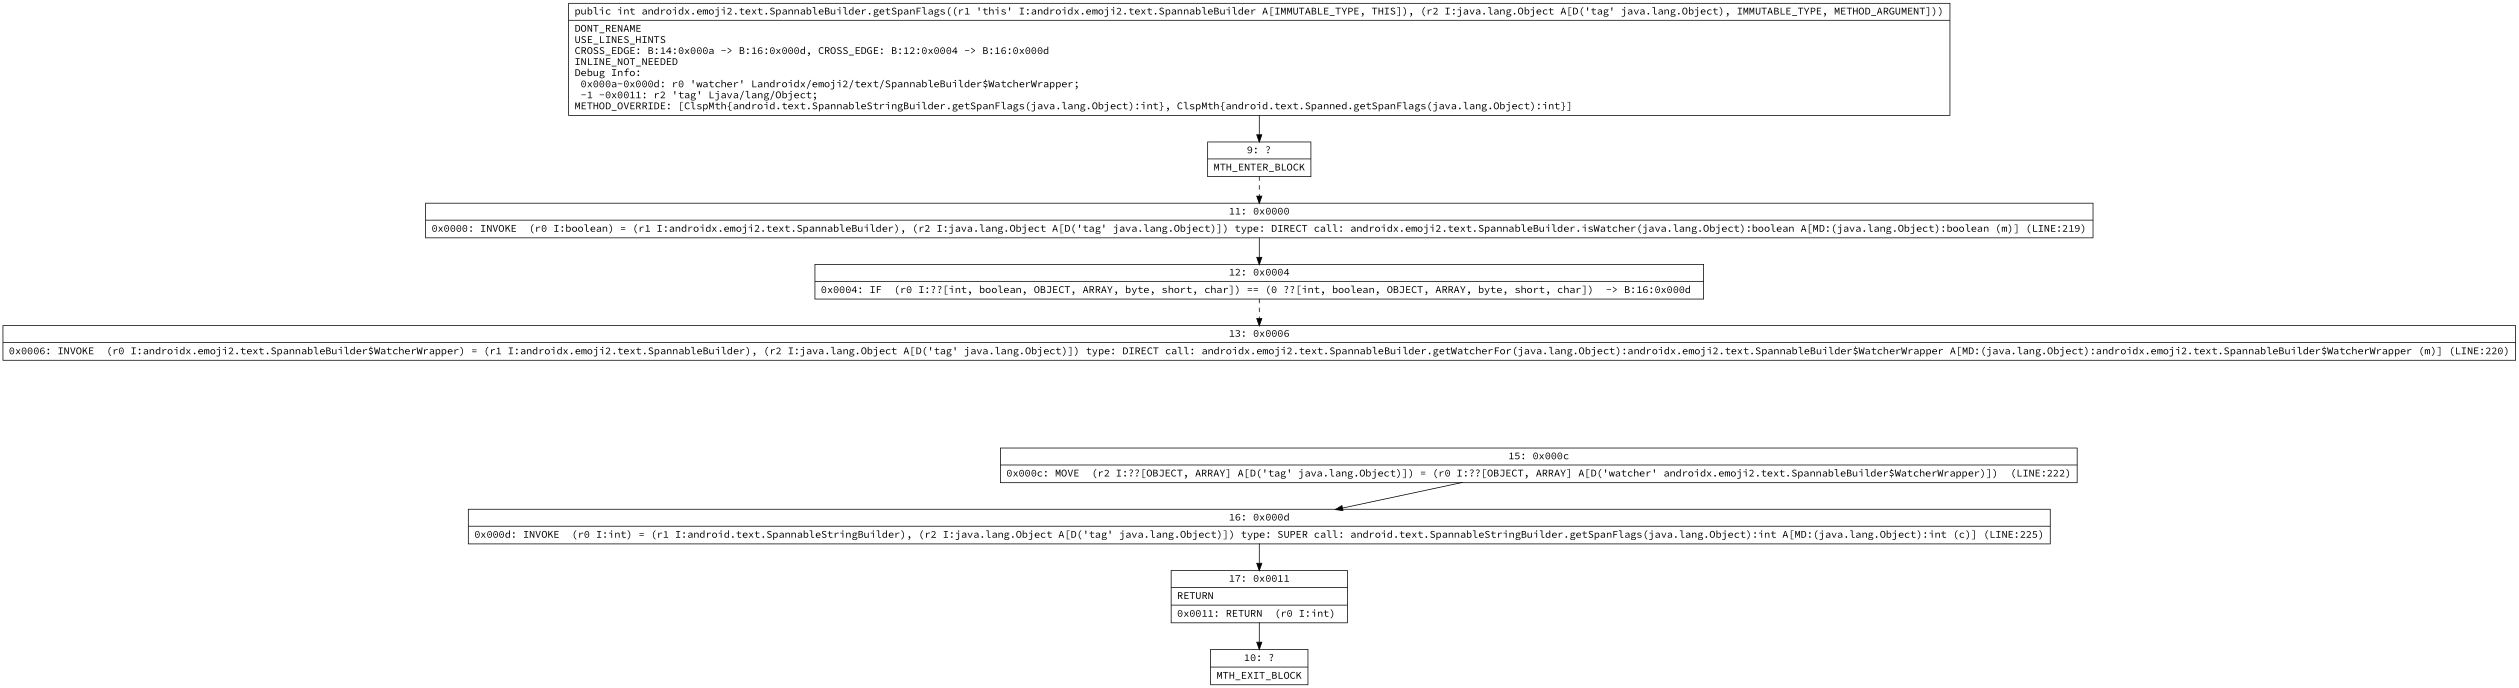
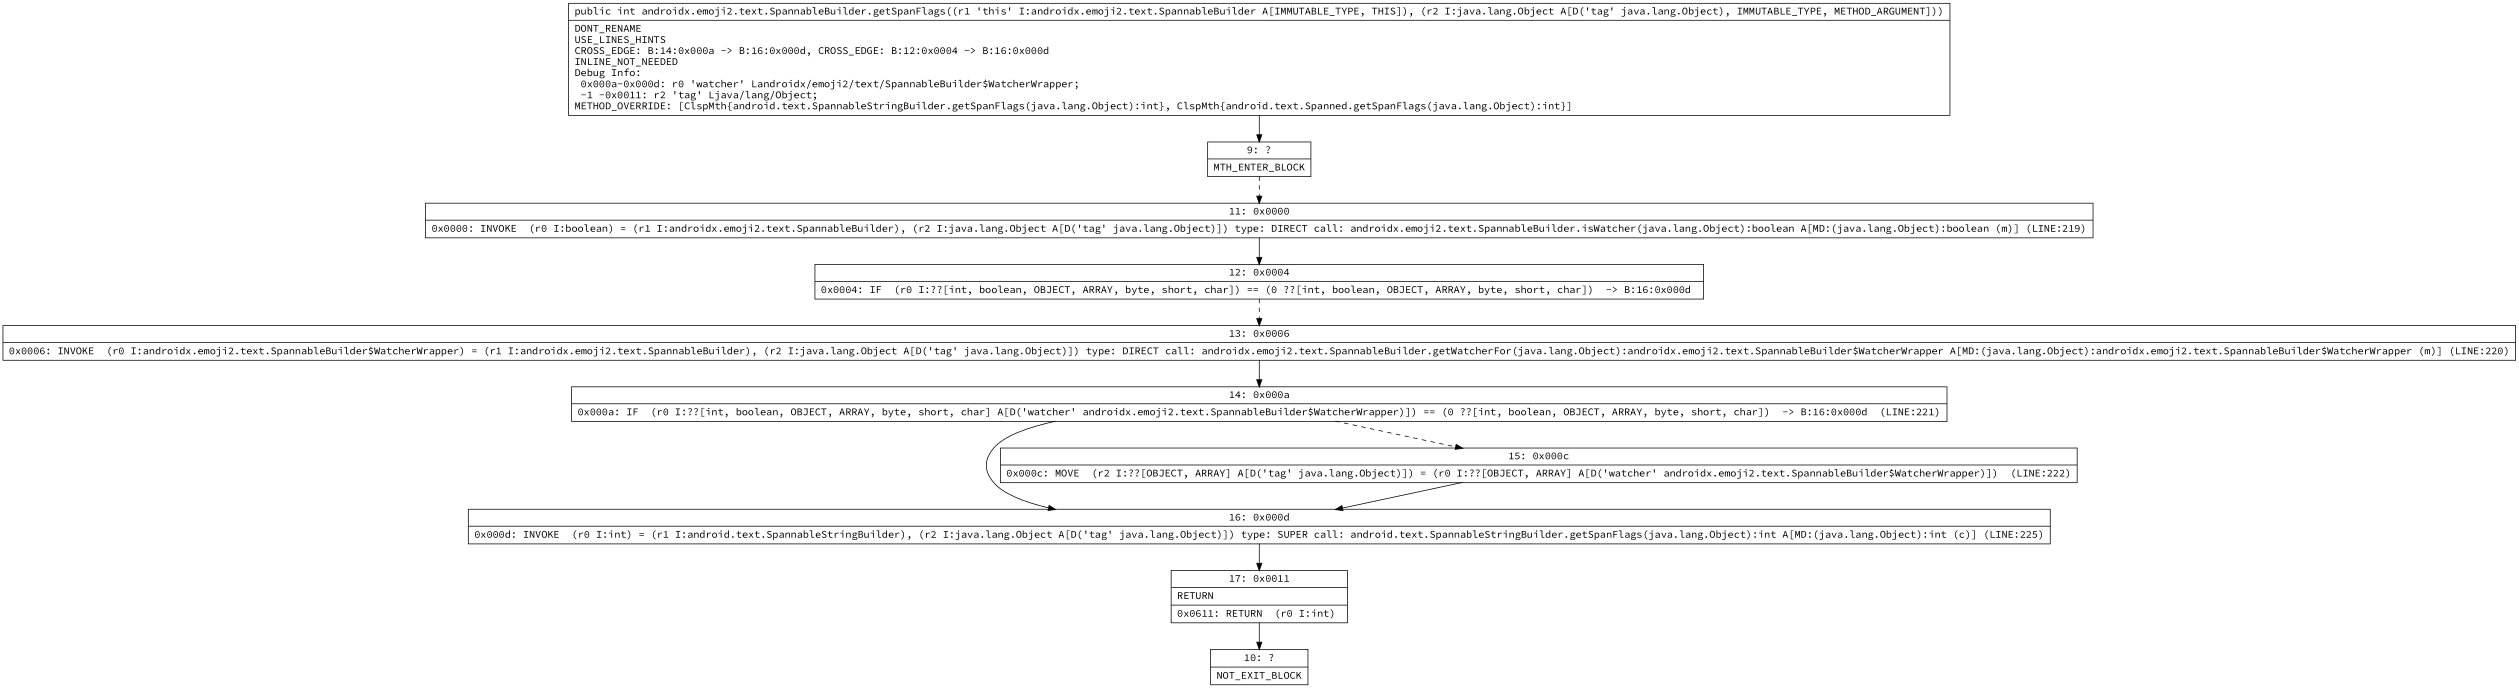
none -> (1259, 404)
(1259, 614) -> (1259, 614)
(1259, 676) -> (1259, 676)
